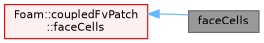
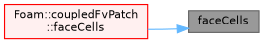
(174, 14) -> (162, 29)
